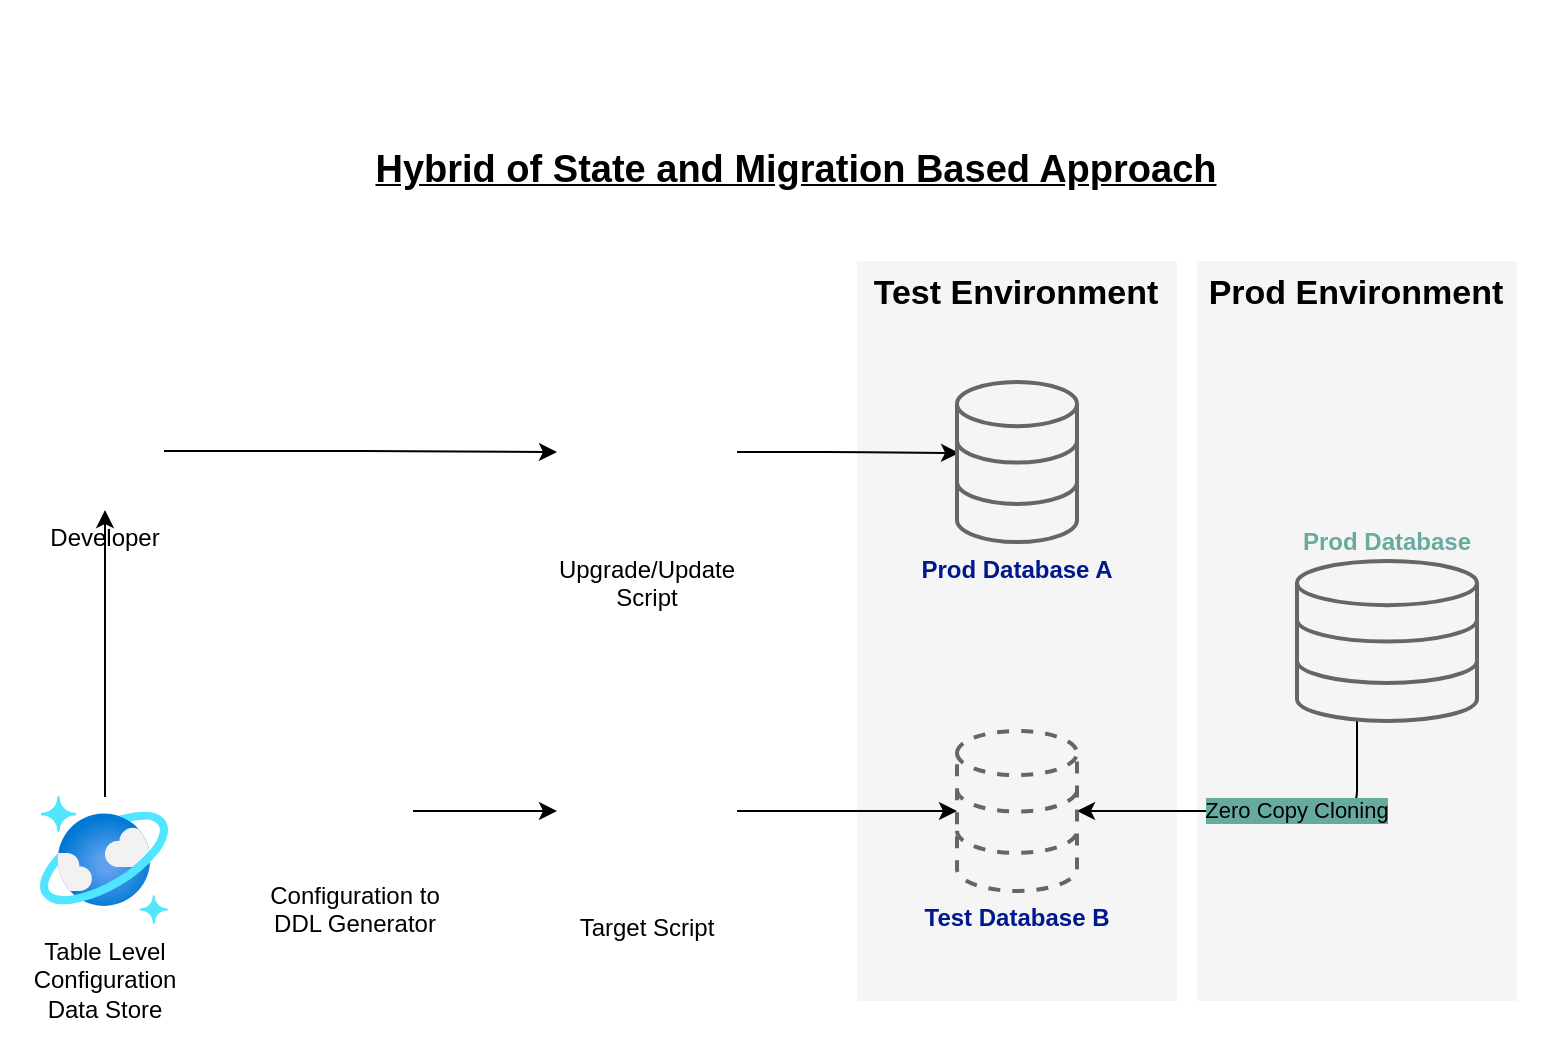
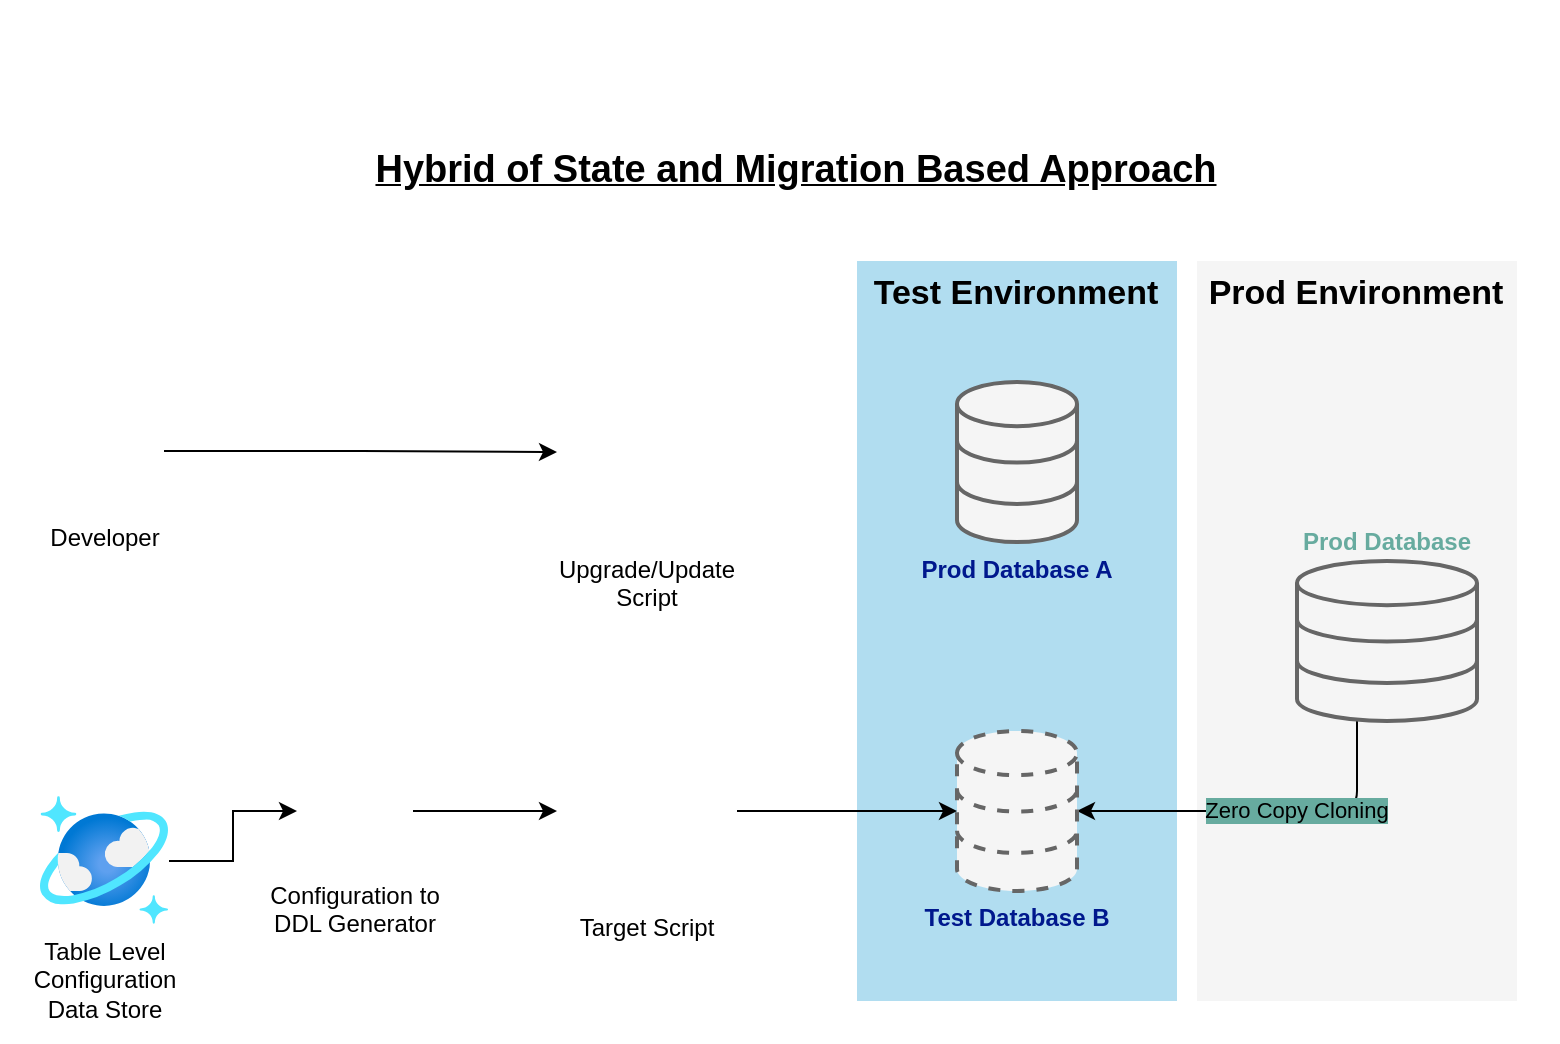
(841, 452) -> none
(1017, 631) -> (1017, 631)
(105, 660) -> (233, 843)
